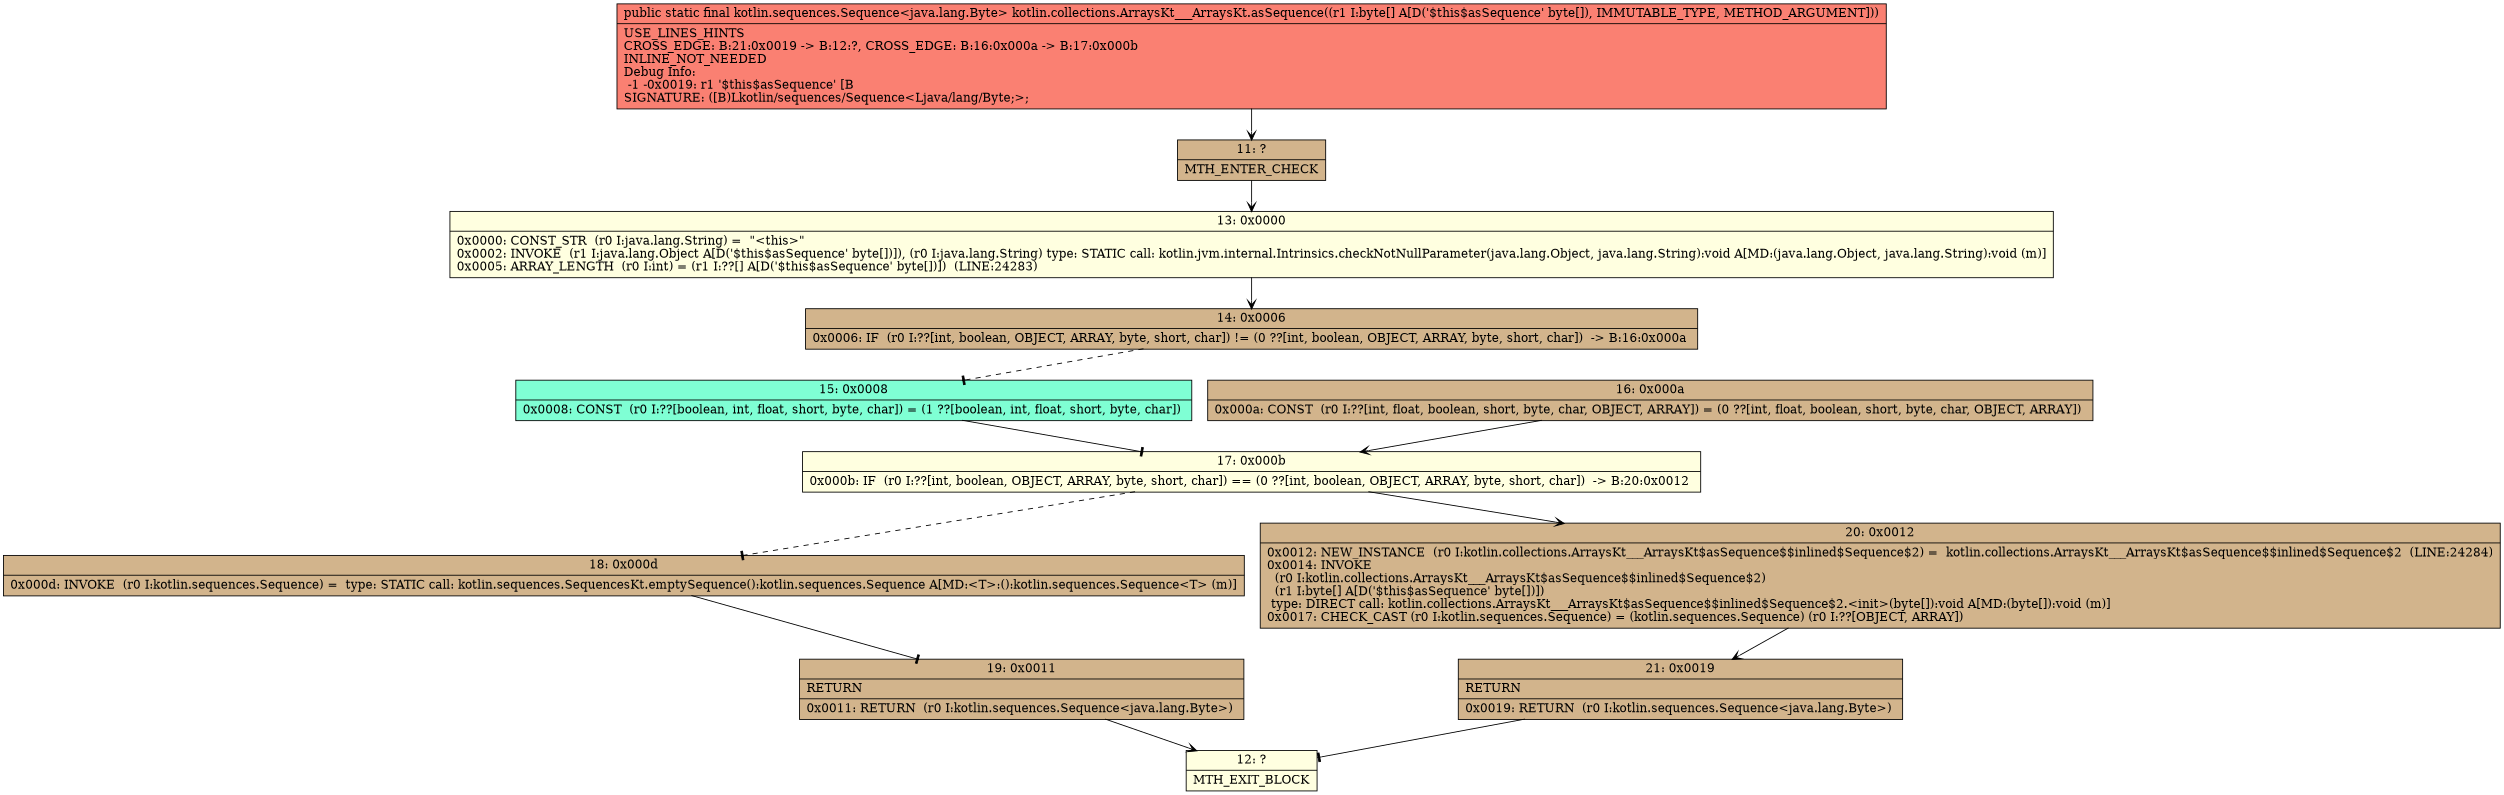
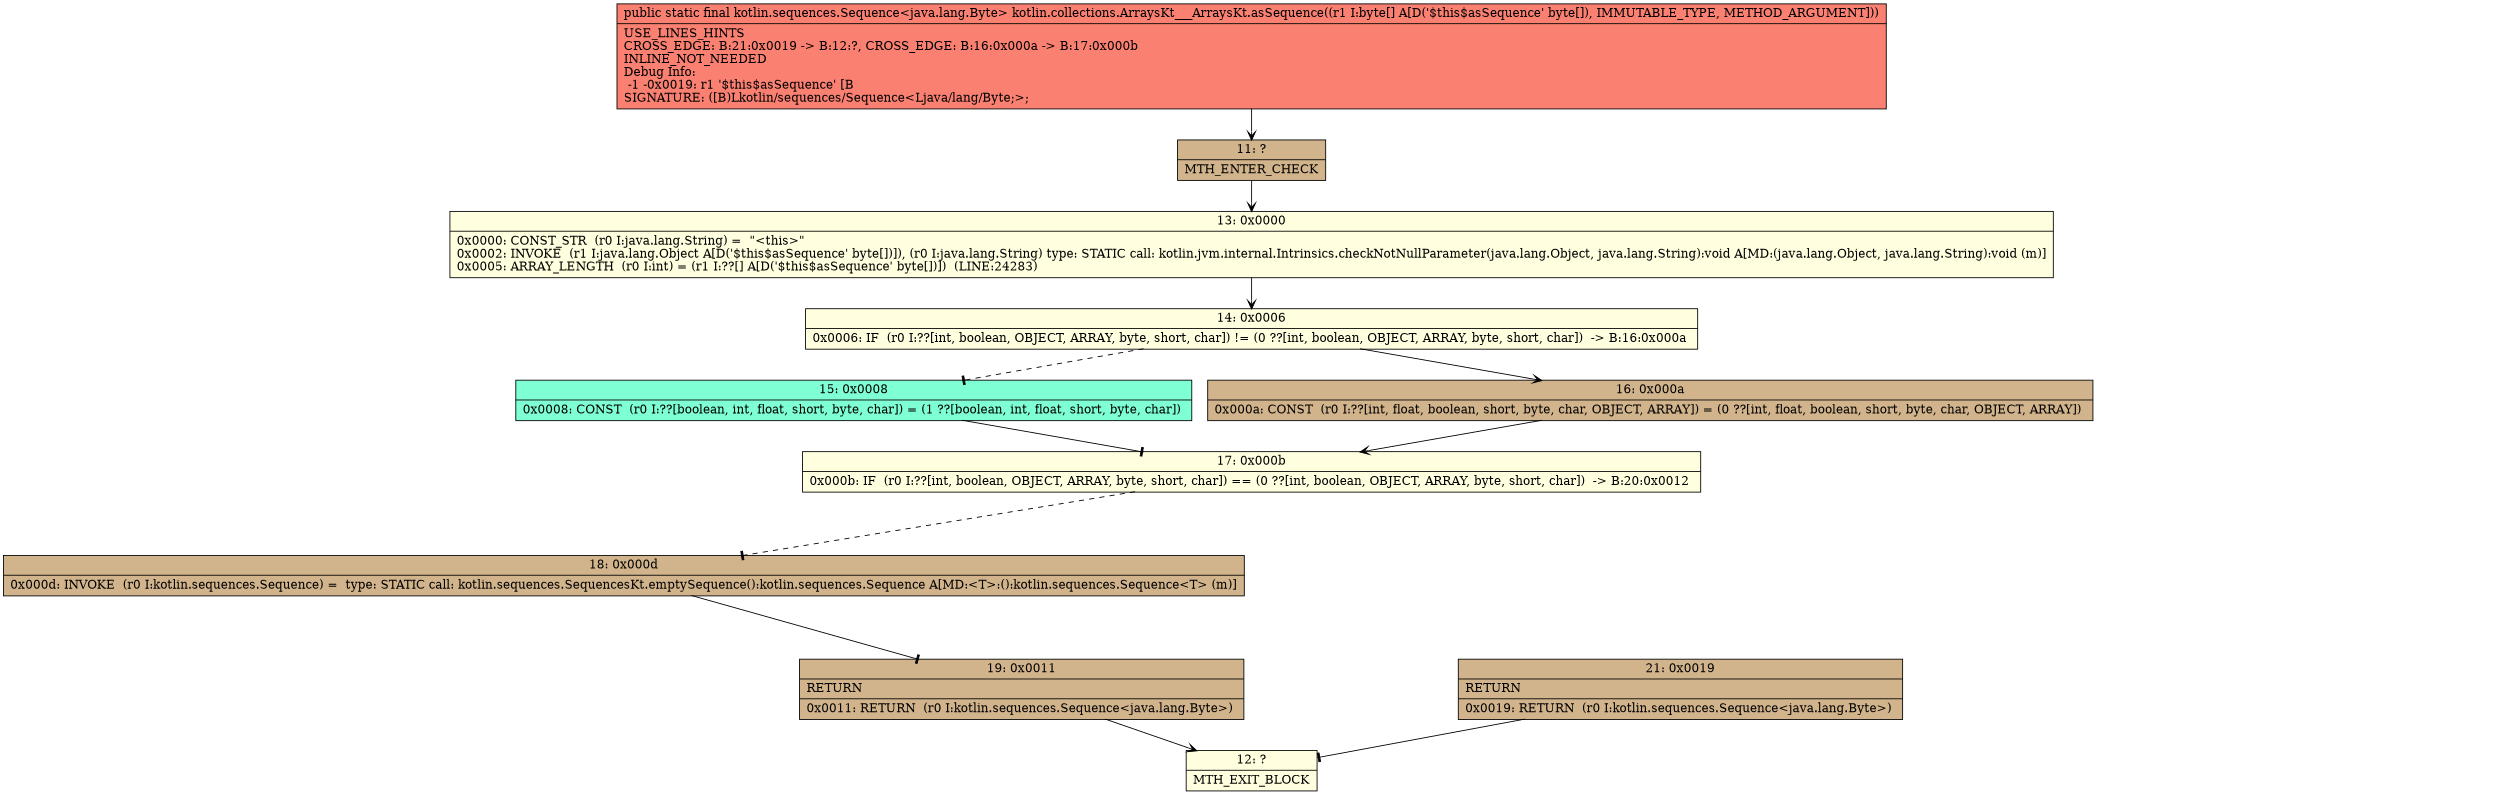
(1252, 329) -> (1252, 329)
none -> (1447, 364)
(1880, 576) -> none
